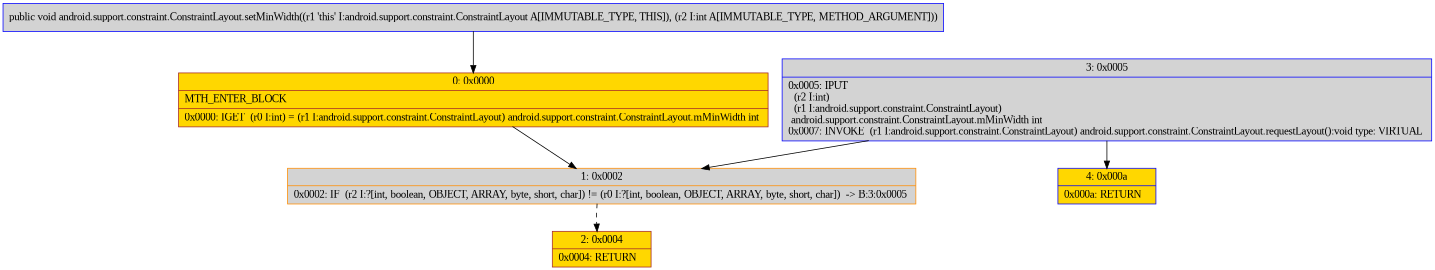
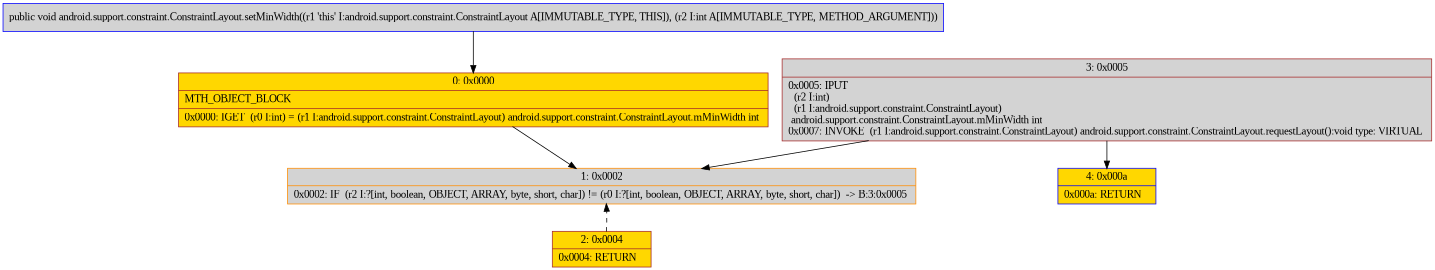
(236, 99) -> (238, 99)
(1107, 100) -> (1107, 100)
(597, 214) -> (607, 222)
